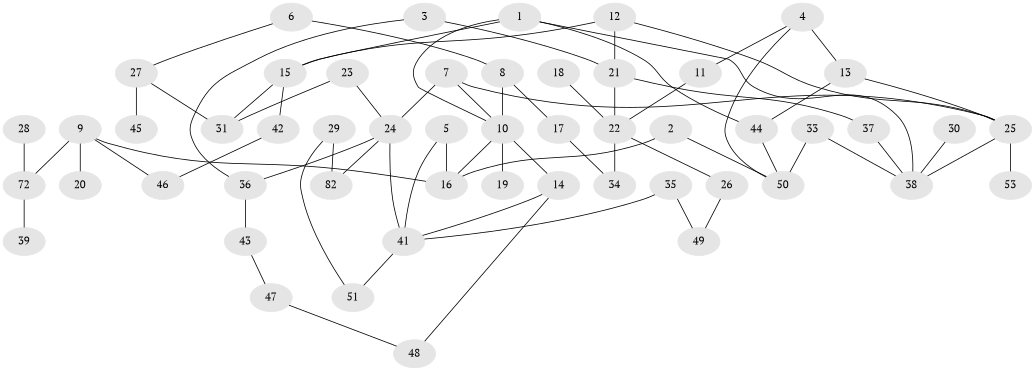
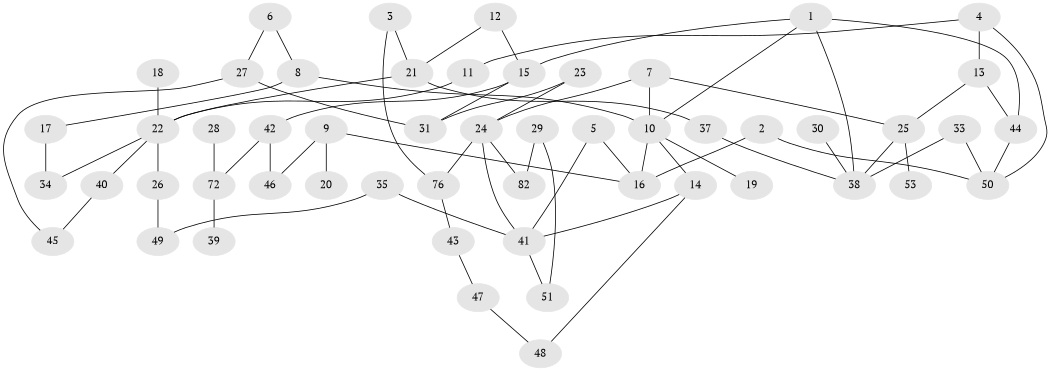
(811, 85) -> none
(52, 157) -> (242, 157)
none -> (102, 185)
(245, 185) -> (438, 185)
